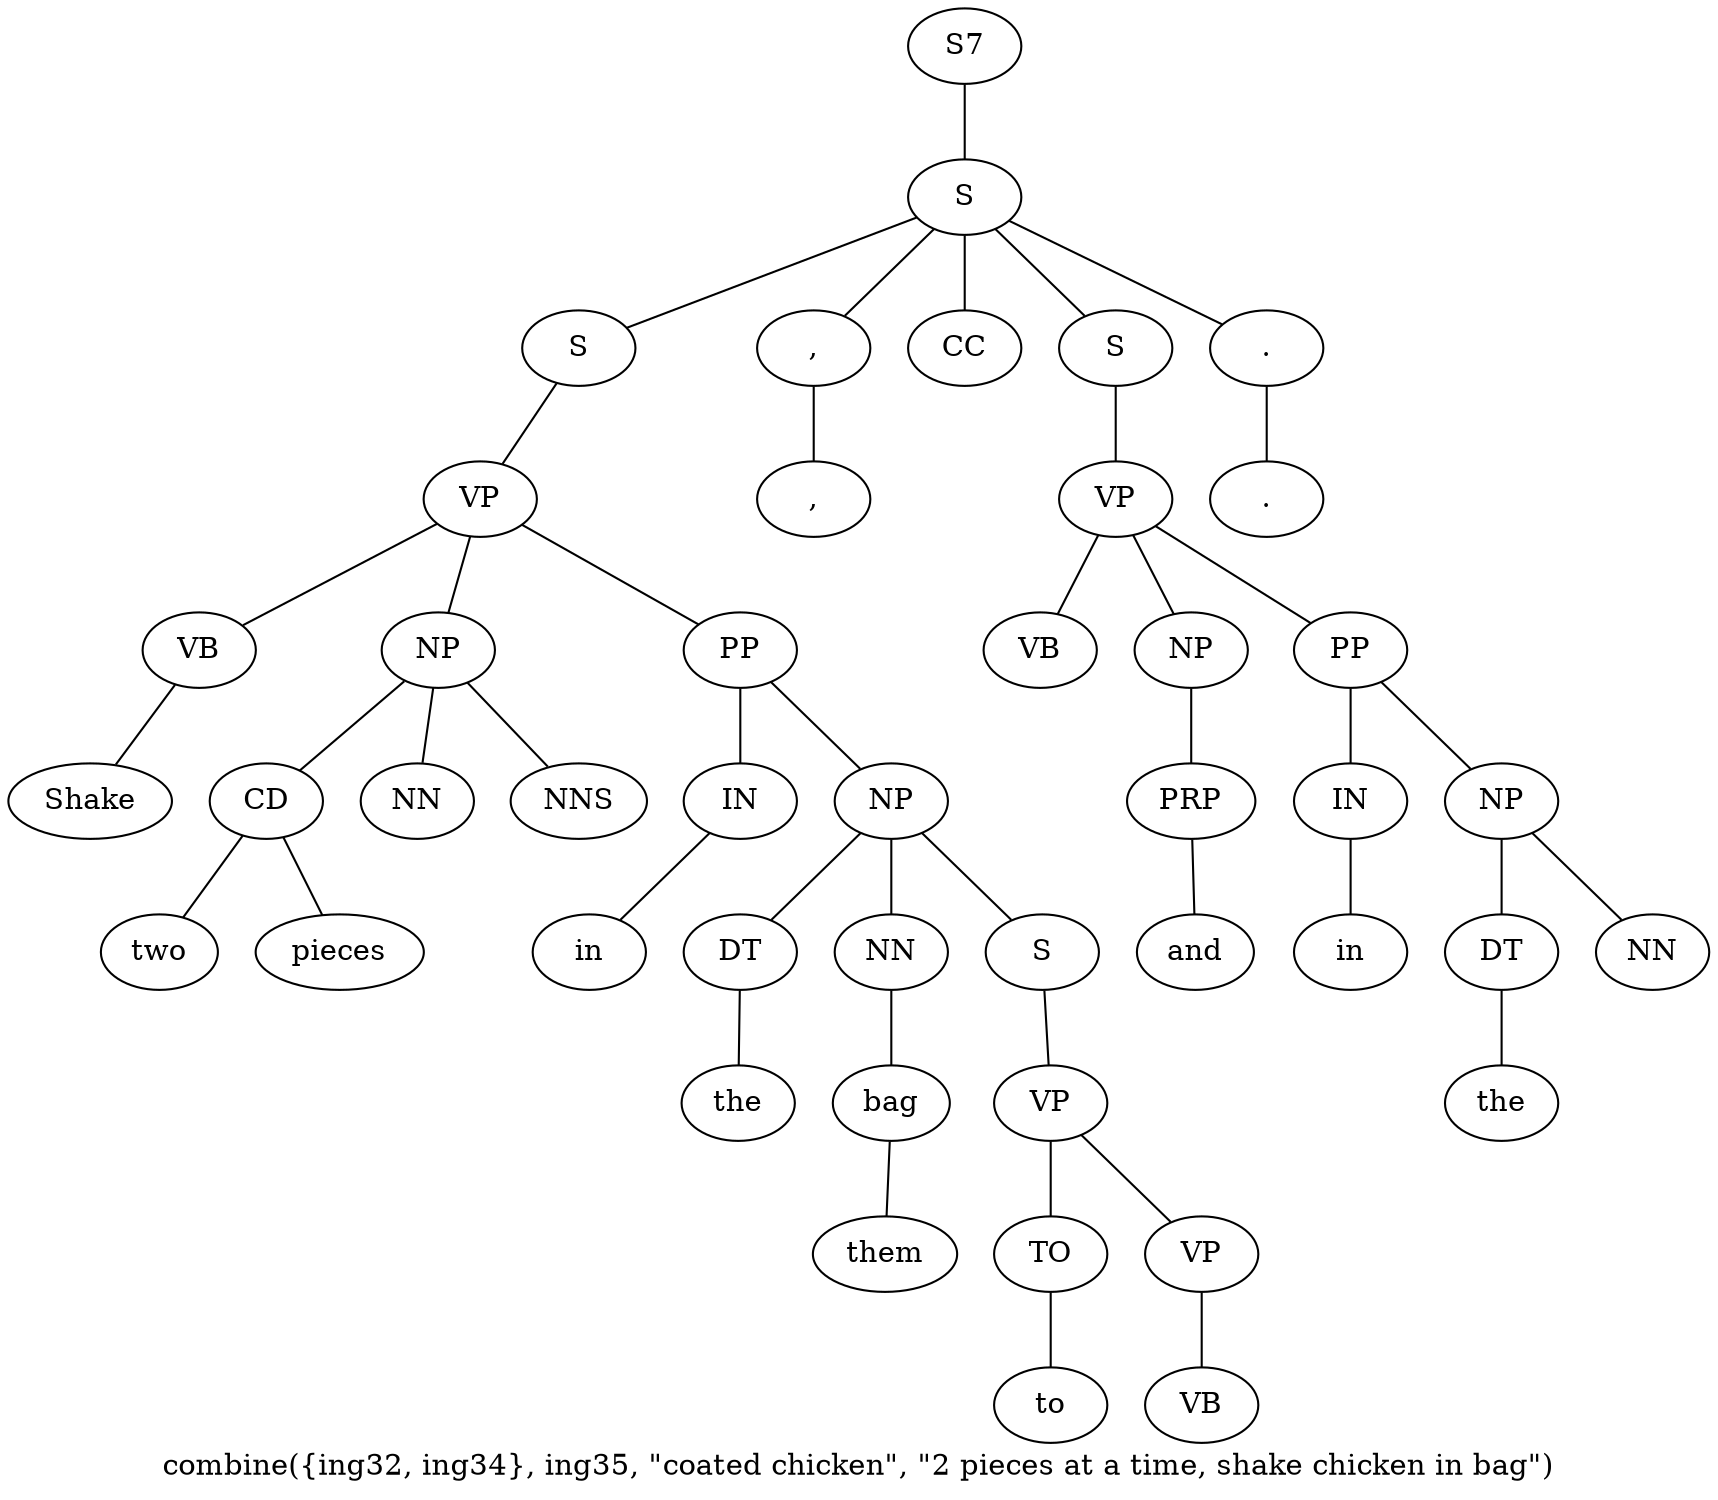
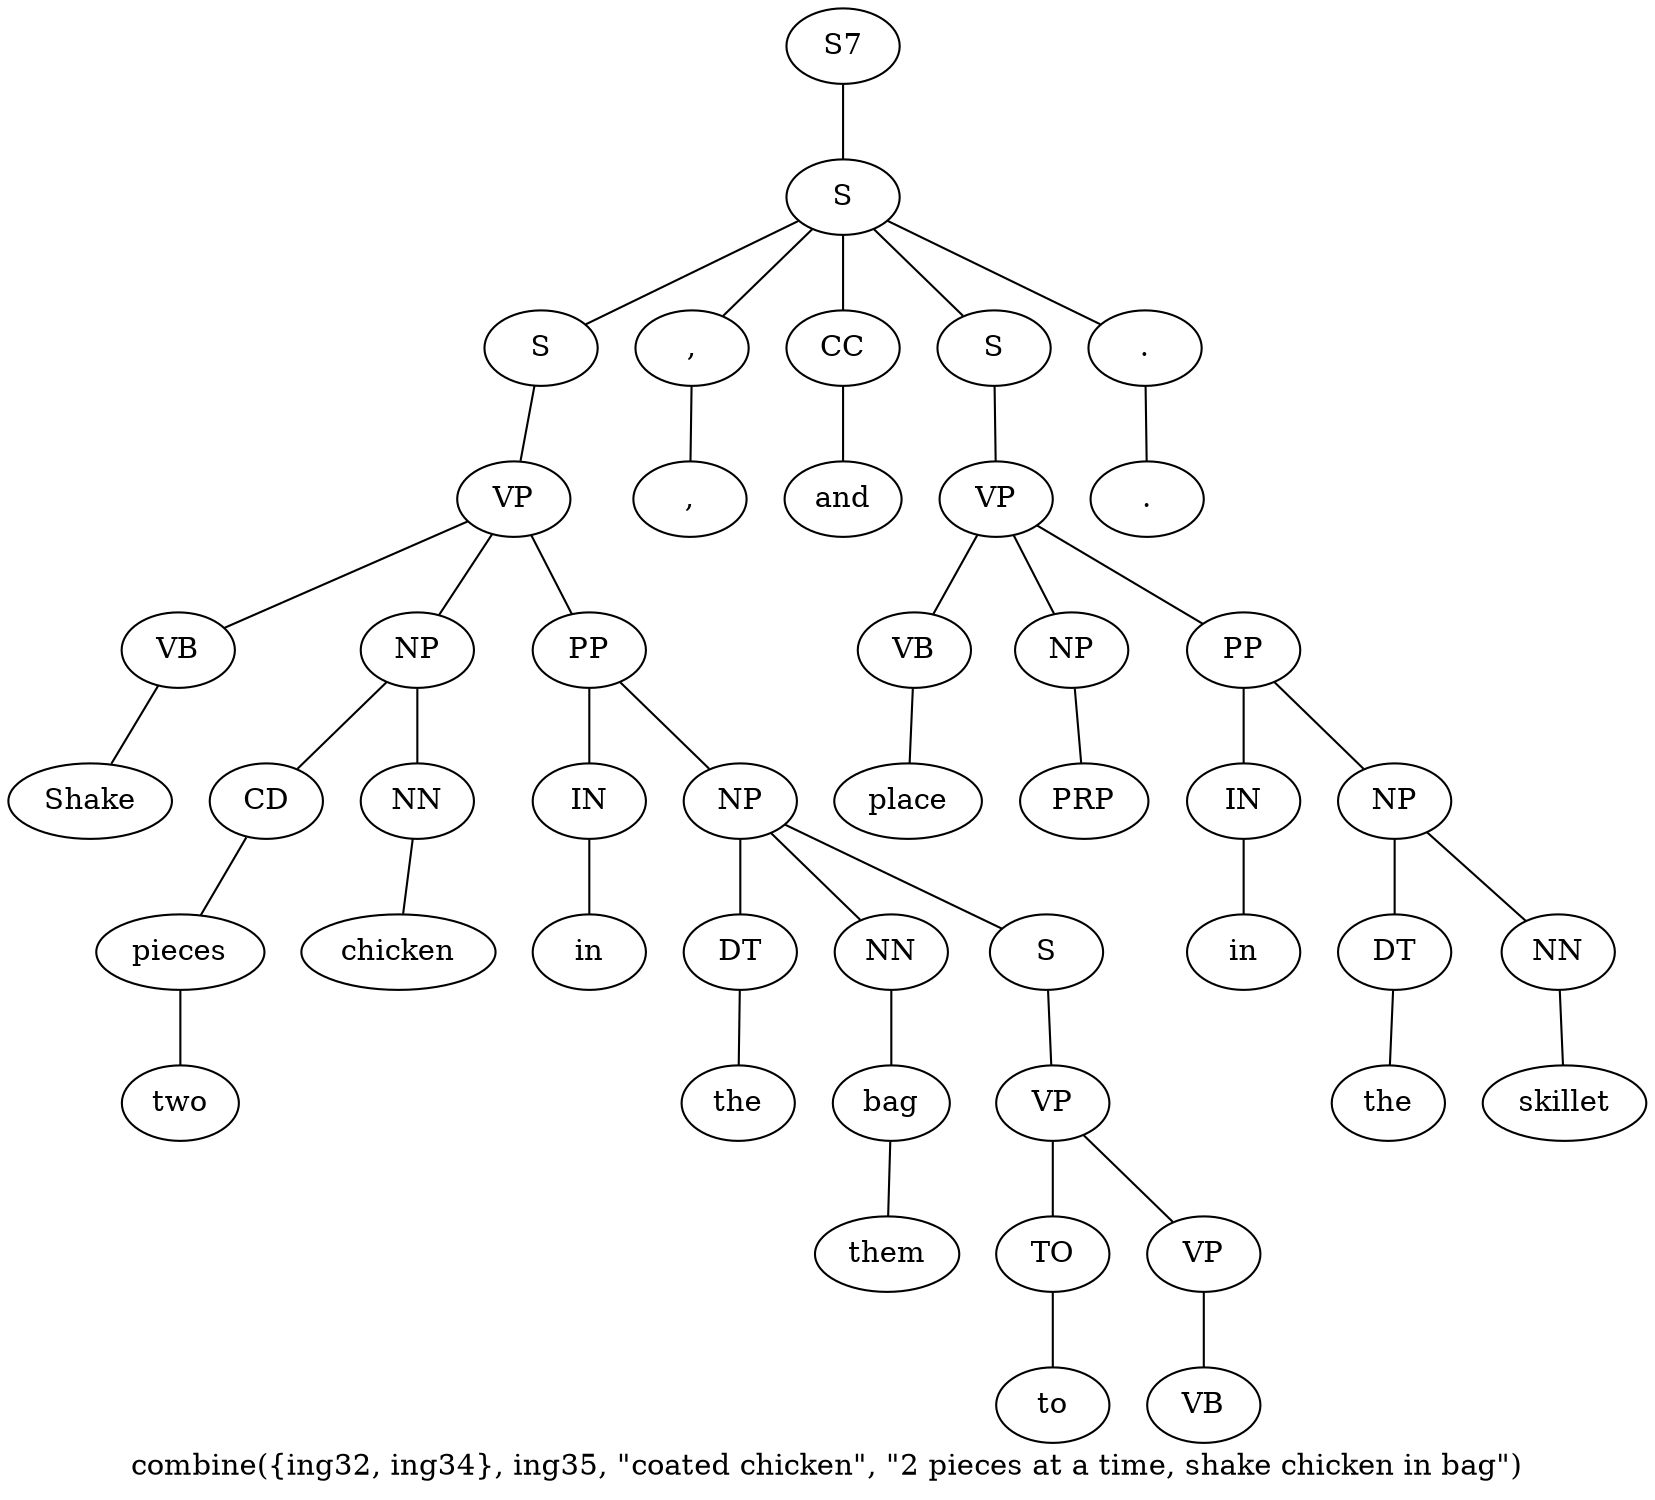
(579, 801) -> none
none -> (908, 801)
(213, 877) -> (180, 1028)
(1193, 877) -> (843, 424)
none -> (398, 952)
none -> (1565, 1103)
